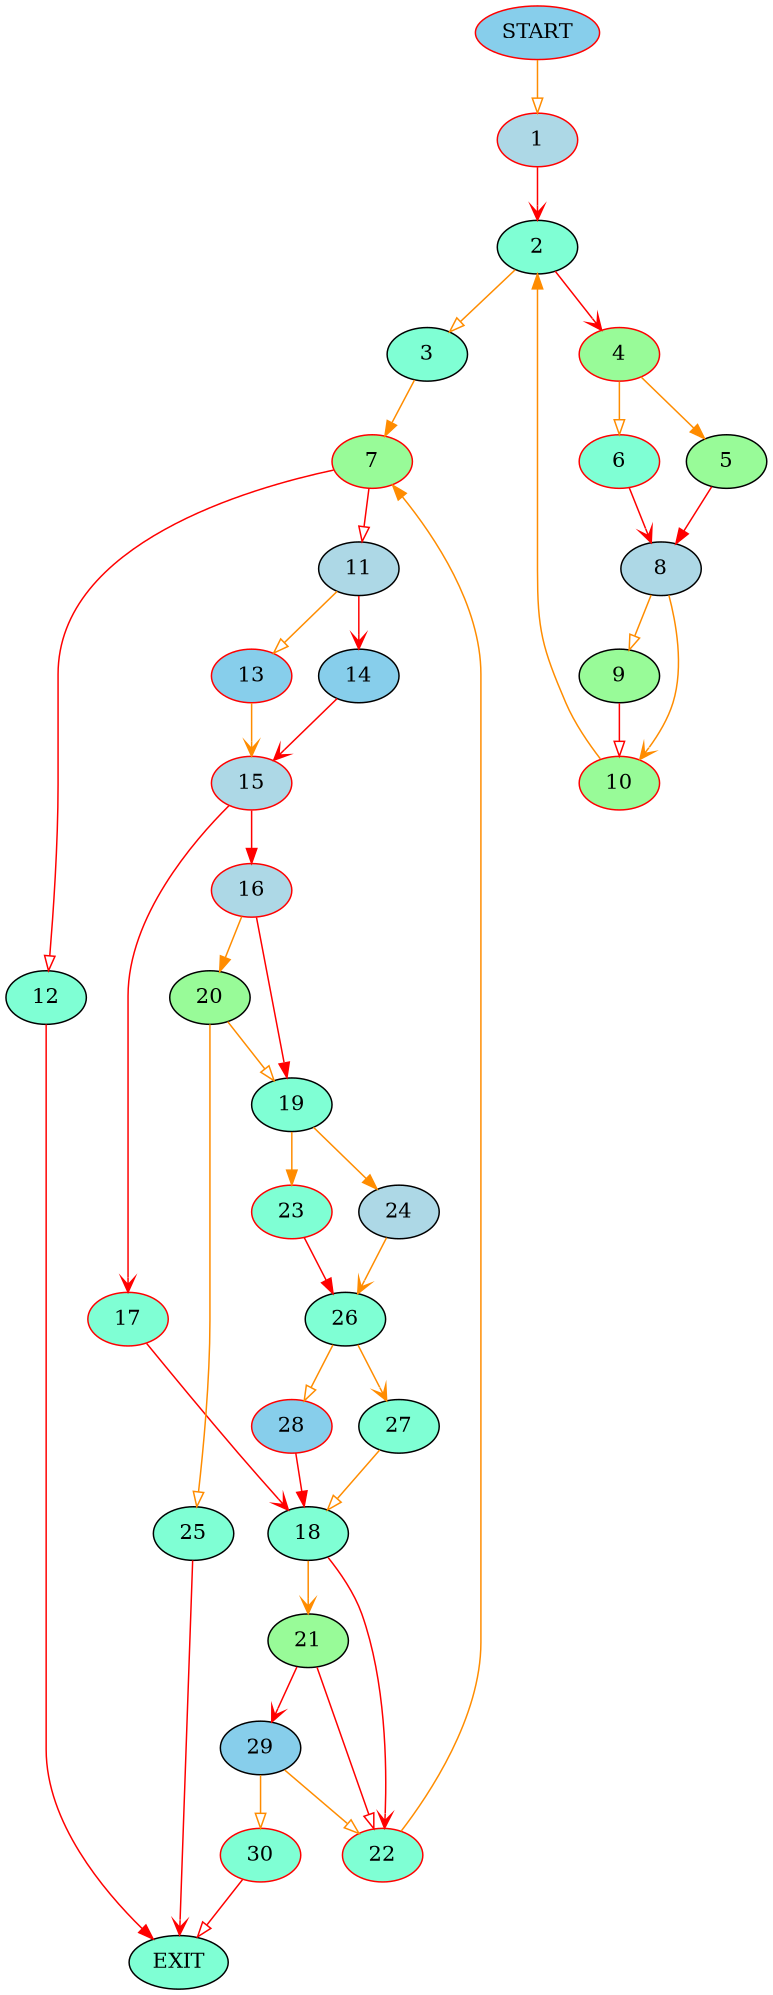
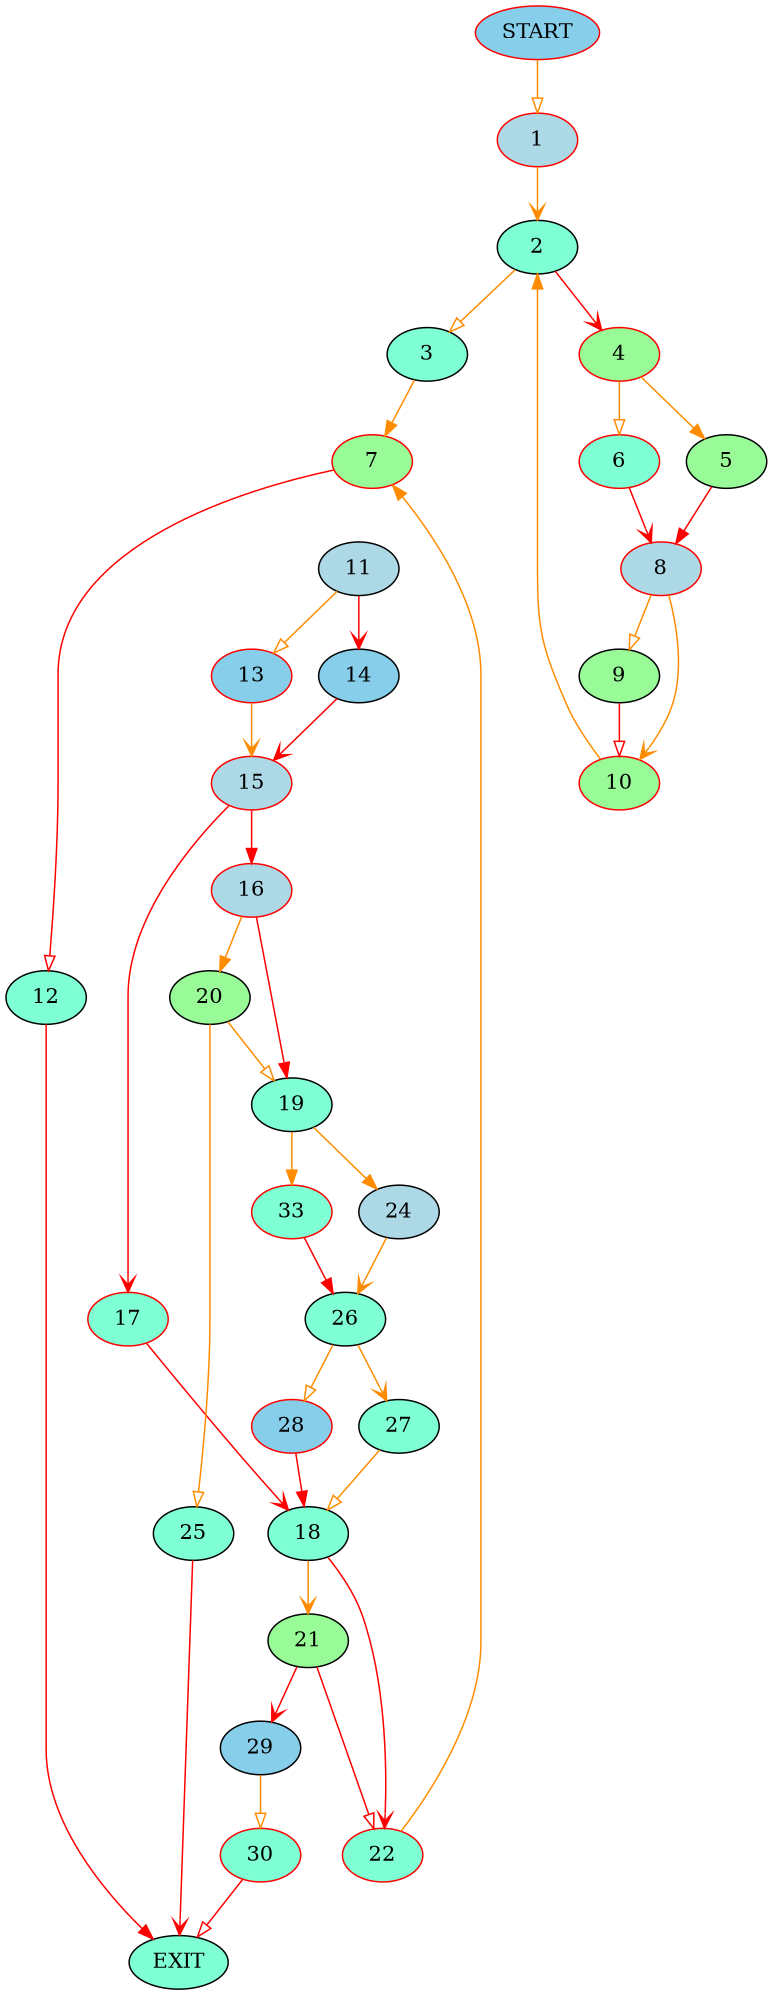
(537, 186) -> (537, 186)
(367, 507) -> none
(661, 569) -> (661, 569)
(292, 1212) -> (292, 1212)
(316, 1797) -> none
